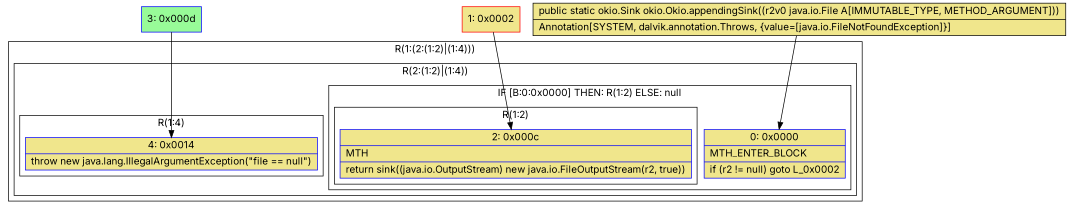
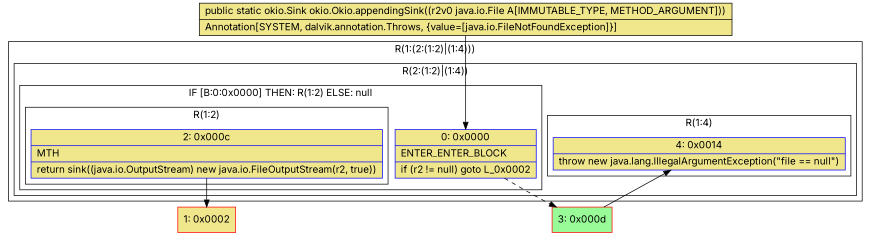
(171, 19) -> (582, 220)
(502, 77) -> (207, 189)
(759, 153) -> (454, 153)
none -> (517, 186)
